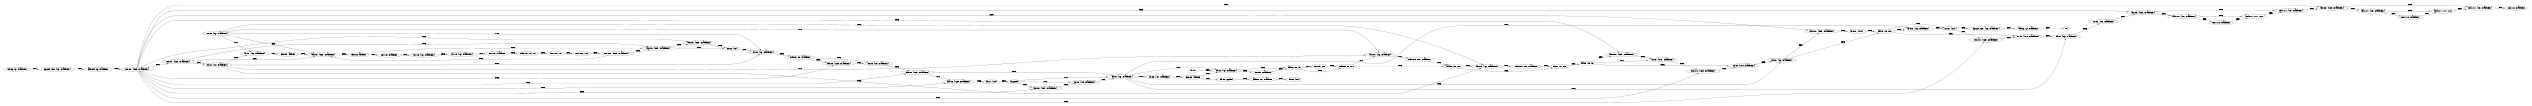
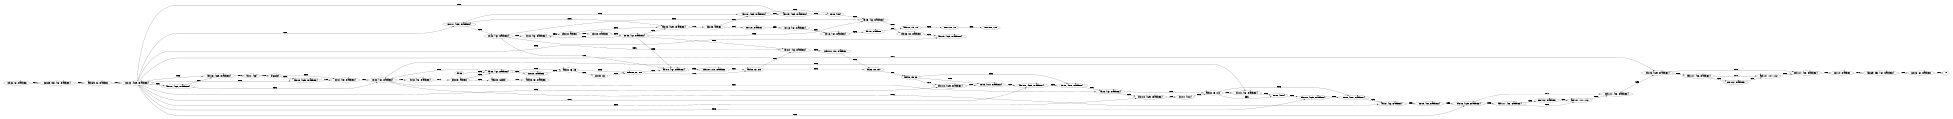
(1963, 29) -> (1857, 73)
(2028, 29) -> (1921, 73)
none -> (600, 34)
(497, 54) -> (874, 32)
(528, 54) -> (911, 28)
(616, 54) -> none
(878, 64) -> none
(1193, 71) -> (459, 73)
(1063, 78) -> none
(1226, 79) -> (498, 80)
(1294, 79) -> none
